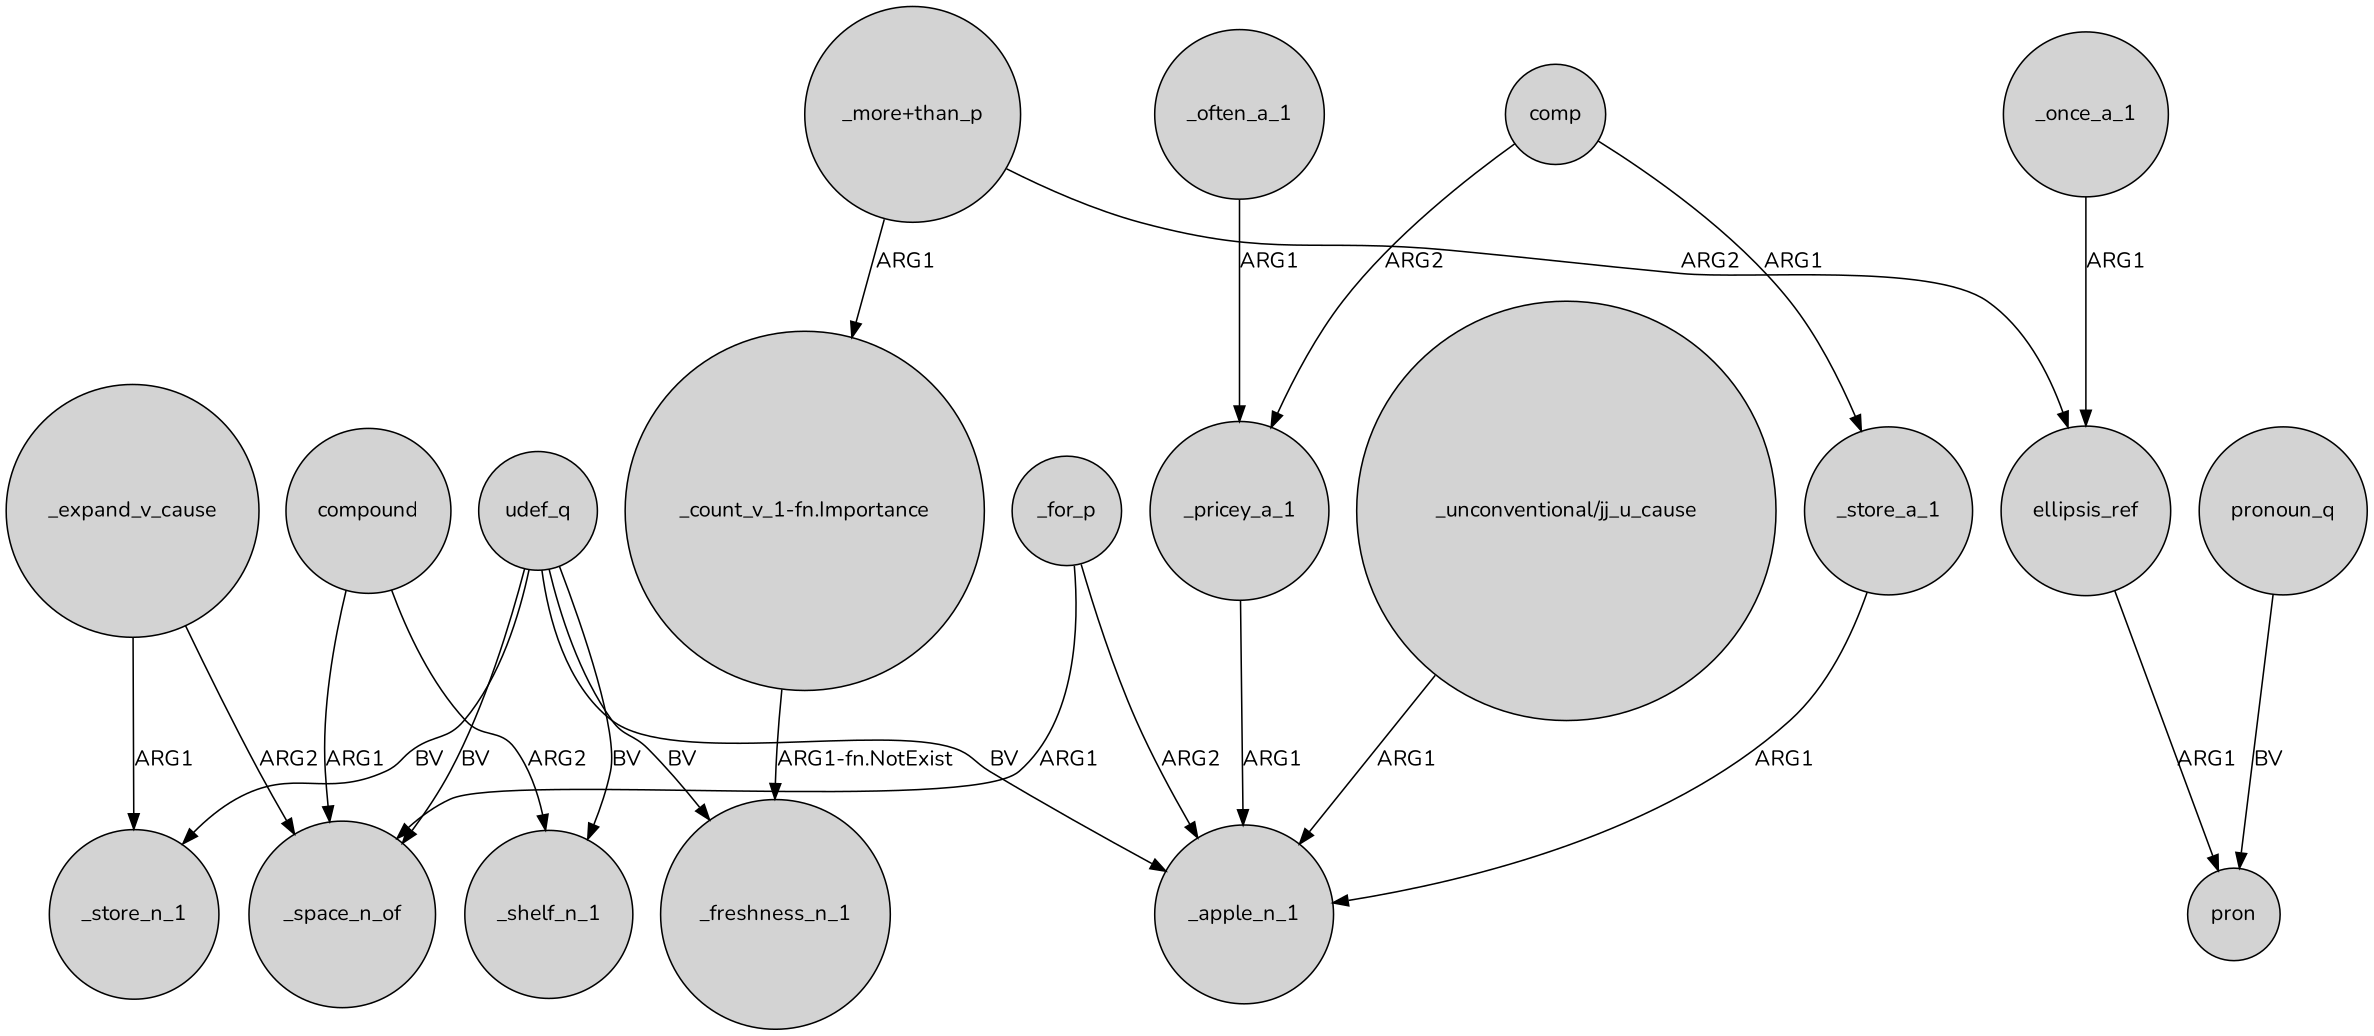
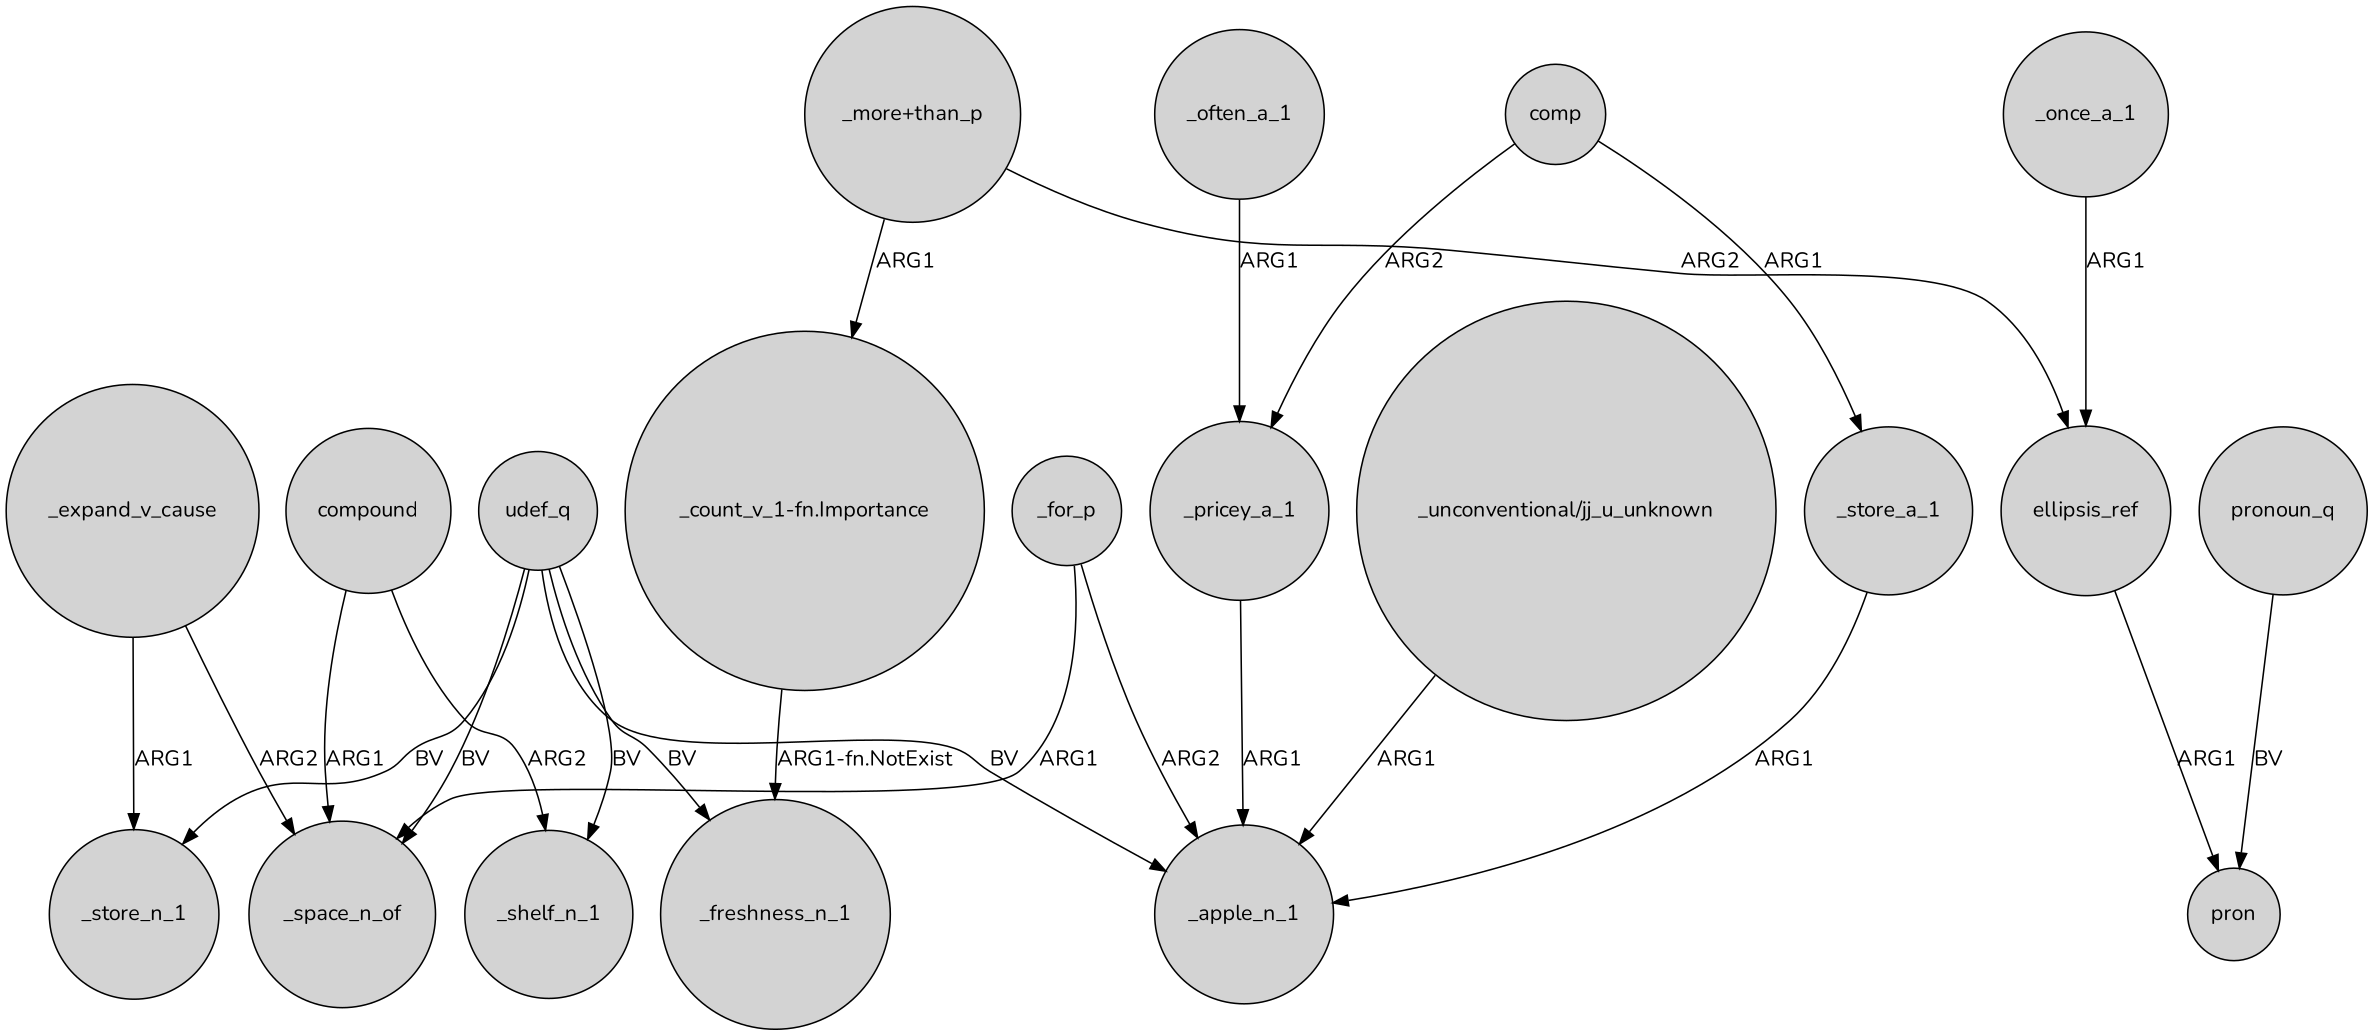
(1566, 511) -> (1566, 511)
